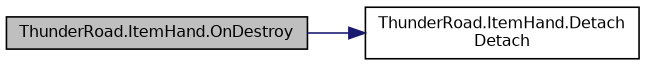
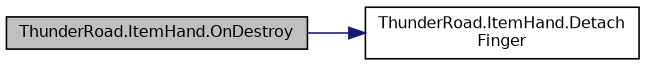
(502, 33) -> (502, 33)
